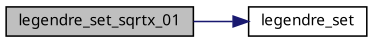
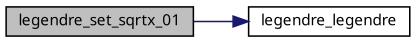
(308, 21) -> (329, 21)
